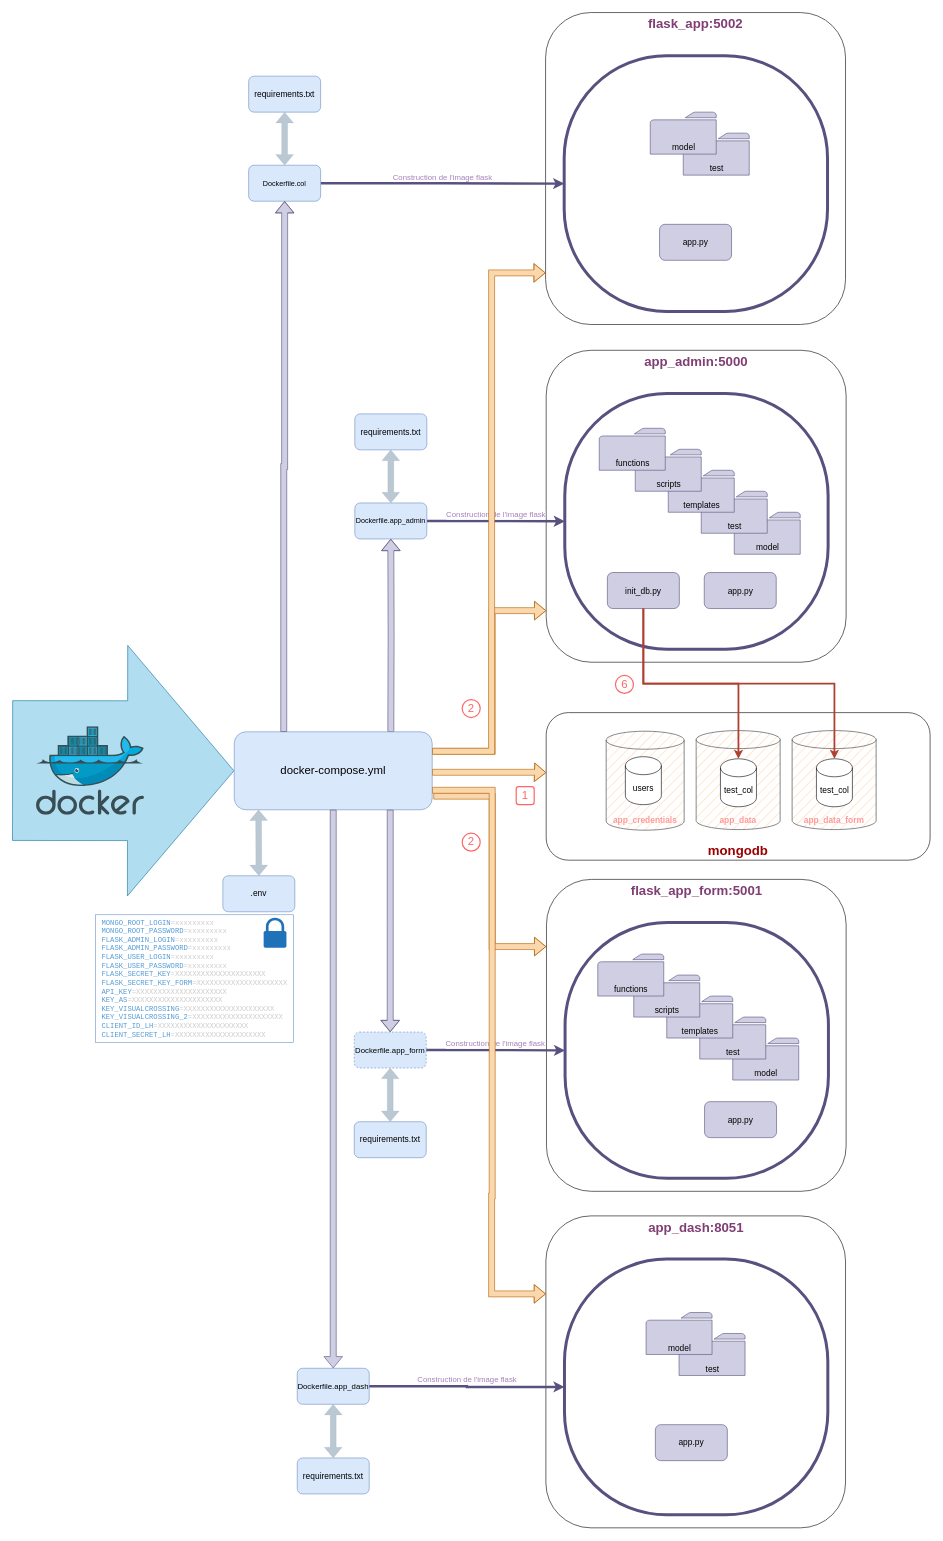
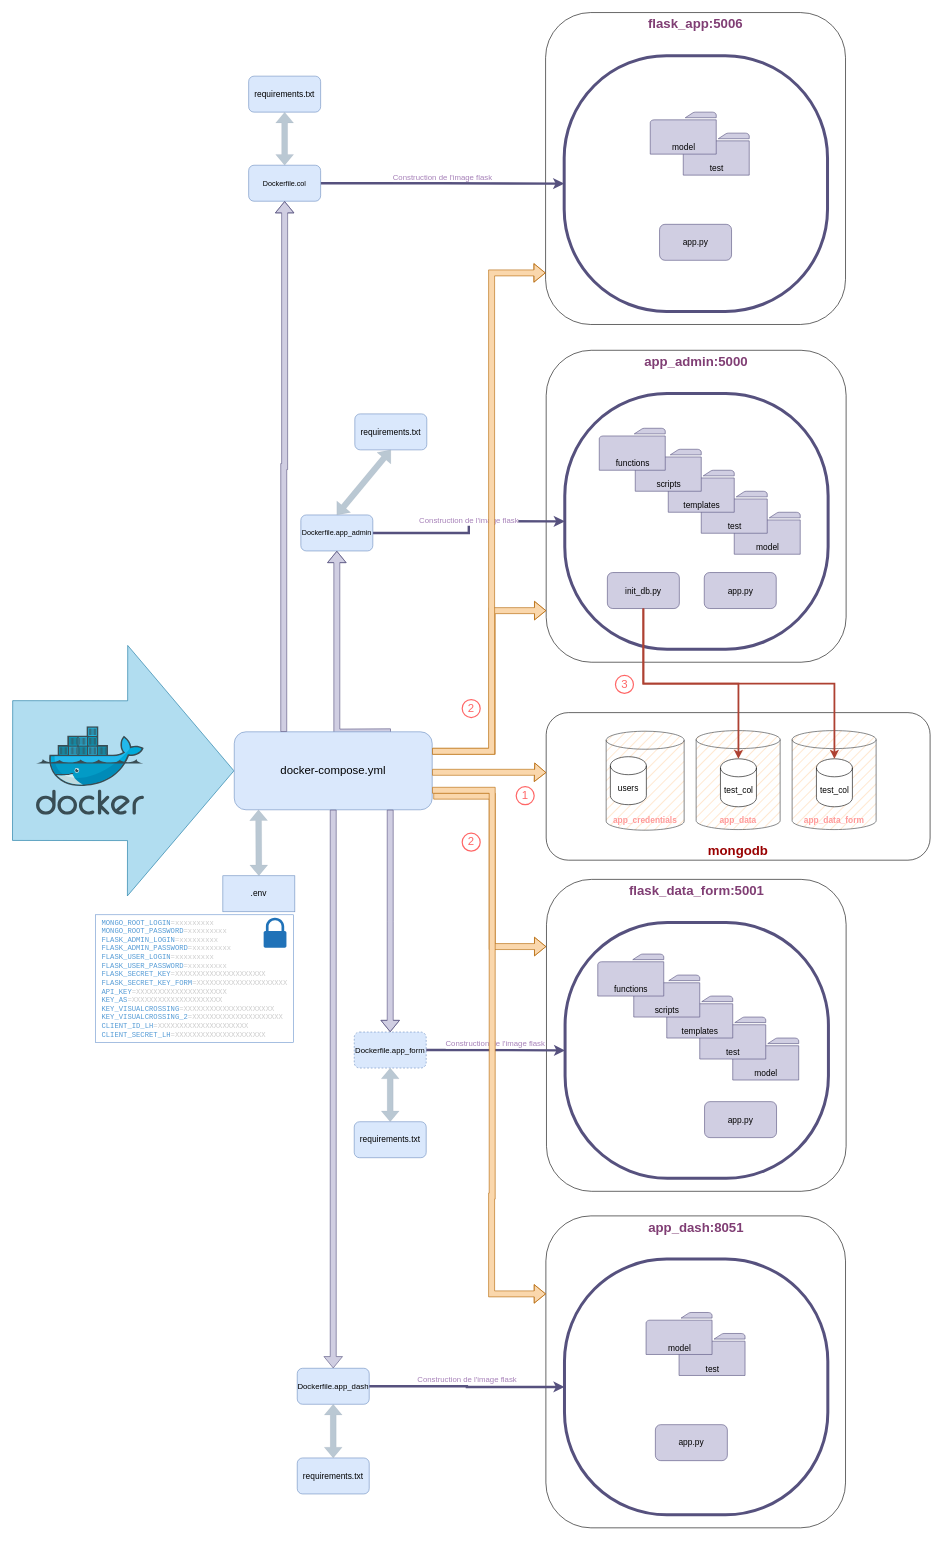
(696, 21) -> (696, 21)
(391, 521) -> (337, 533)
(625, 684) -> (625, 684)
(644, 781) -> (629, 781)
(525, 796) -> (525, 796)
(697, 888) -> (697, 888)
(259, 894) -> (259, 894)
